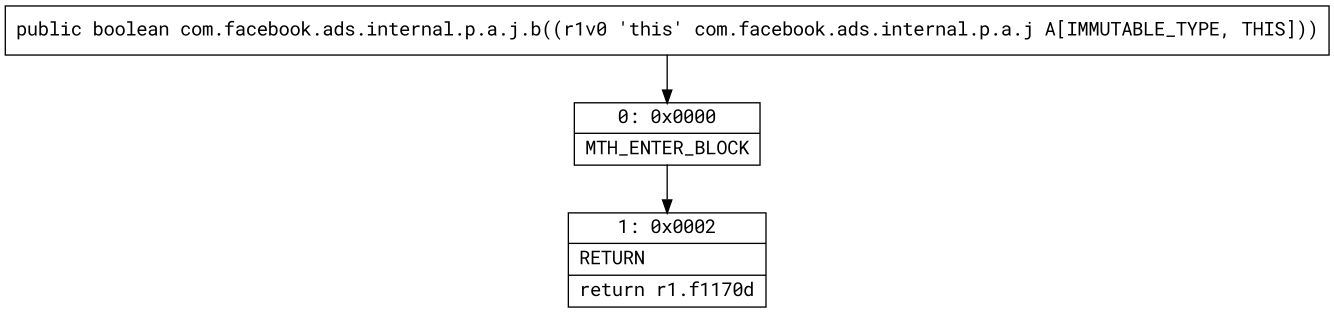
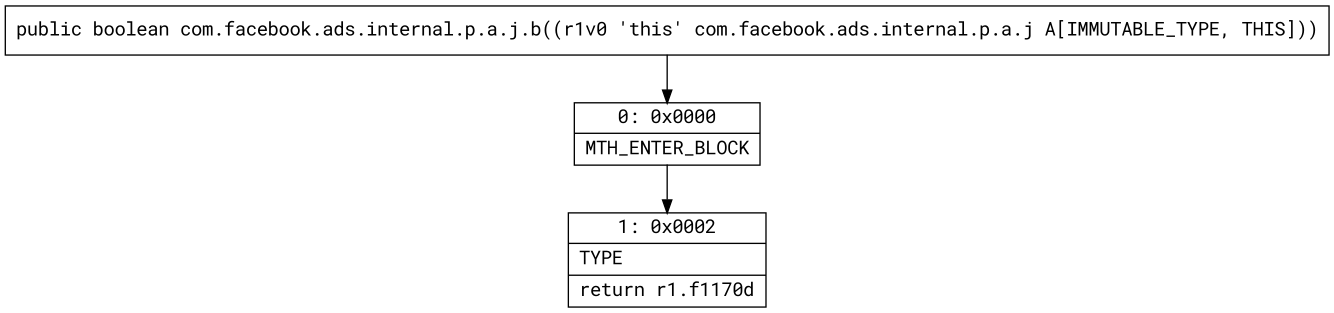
(612, 259) -> (602, 259)
